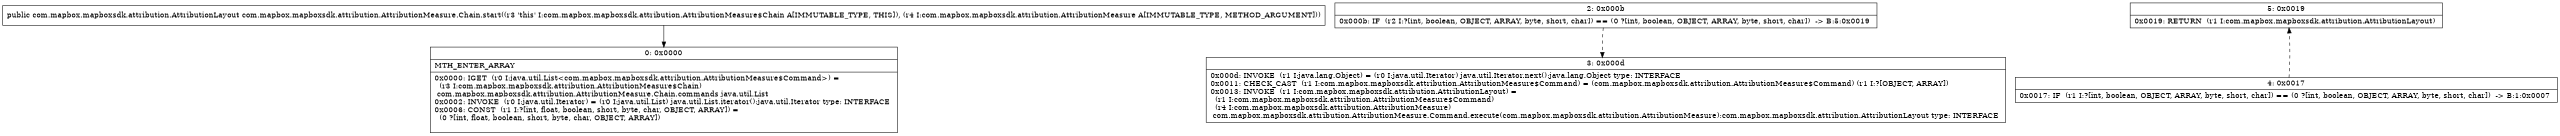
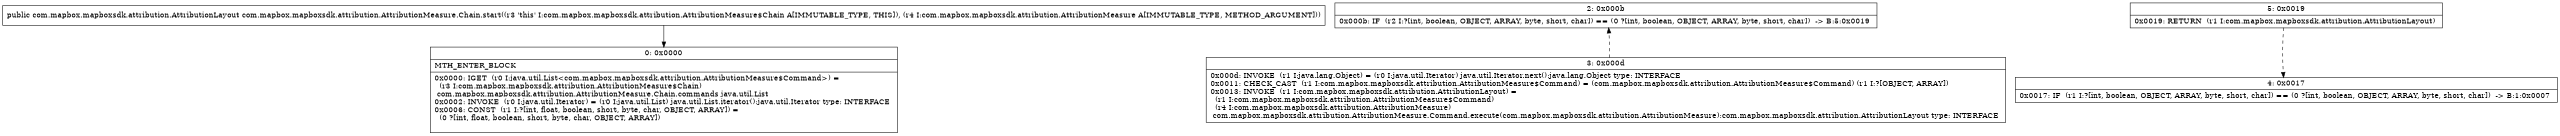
(1603, 40) -> (1609, 45)
(2290, 55) -> (2283, 50)
(475, 65) -> (476, 65)
